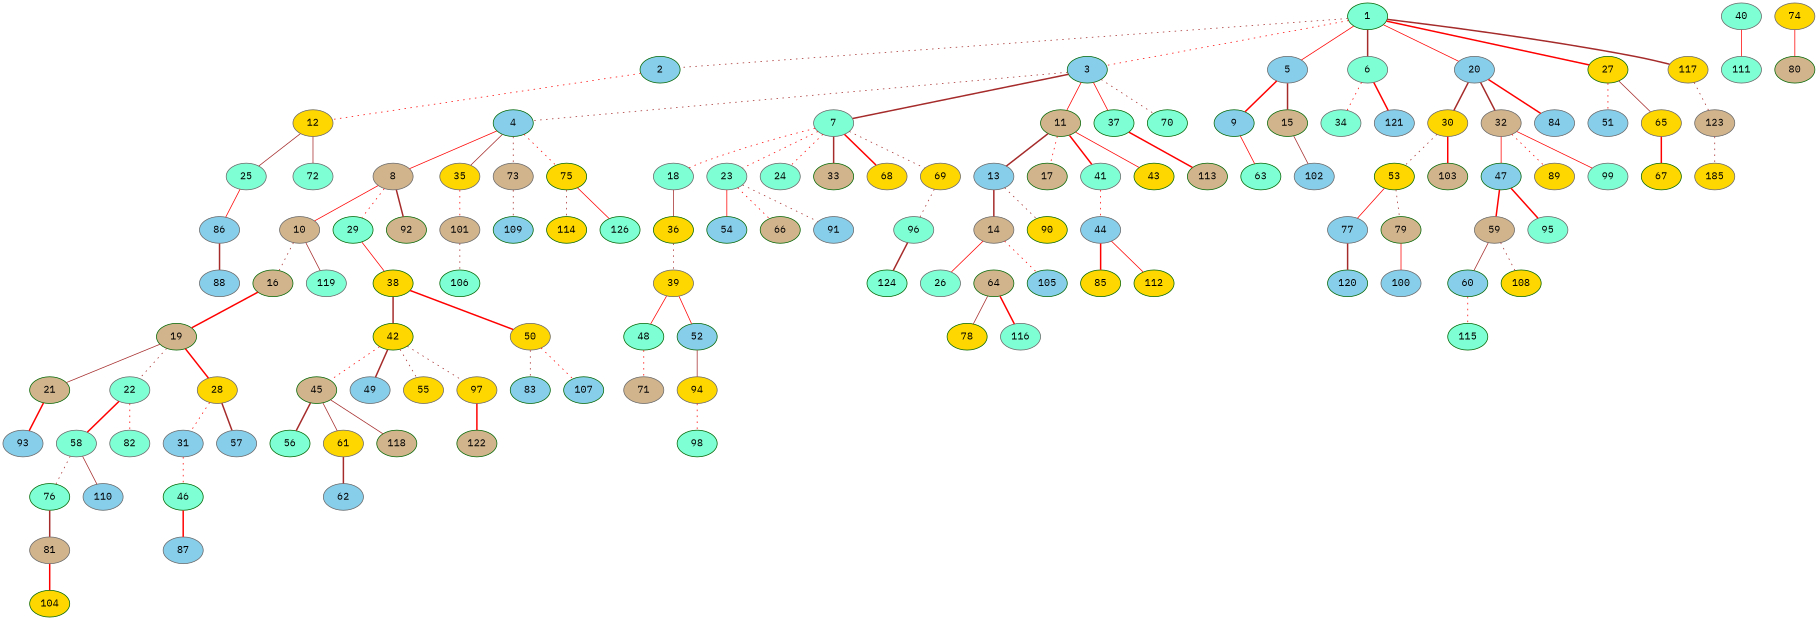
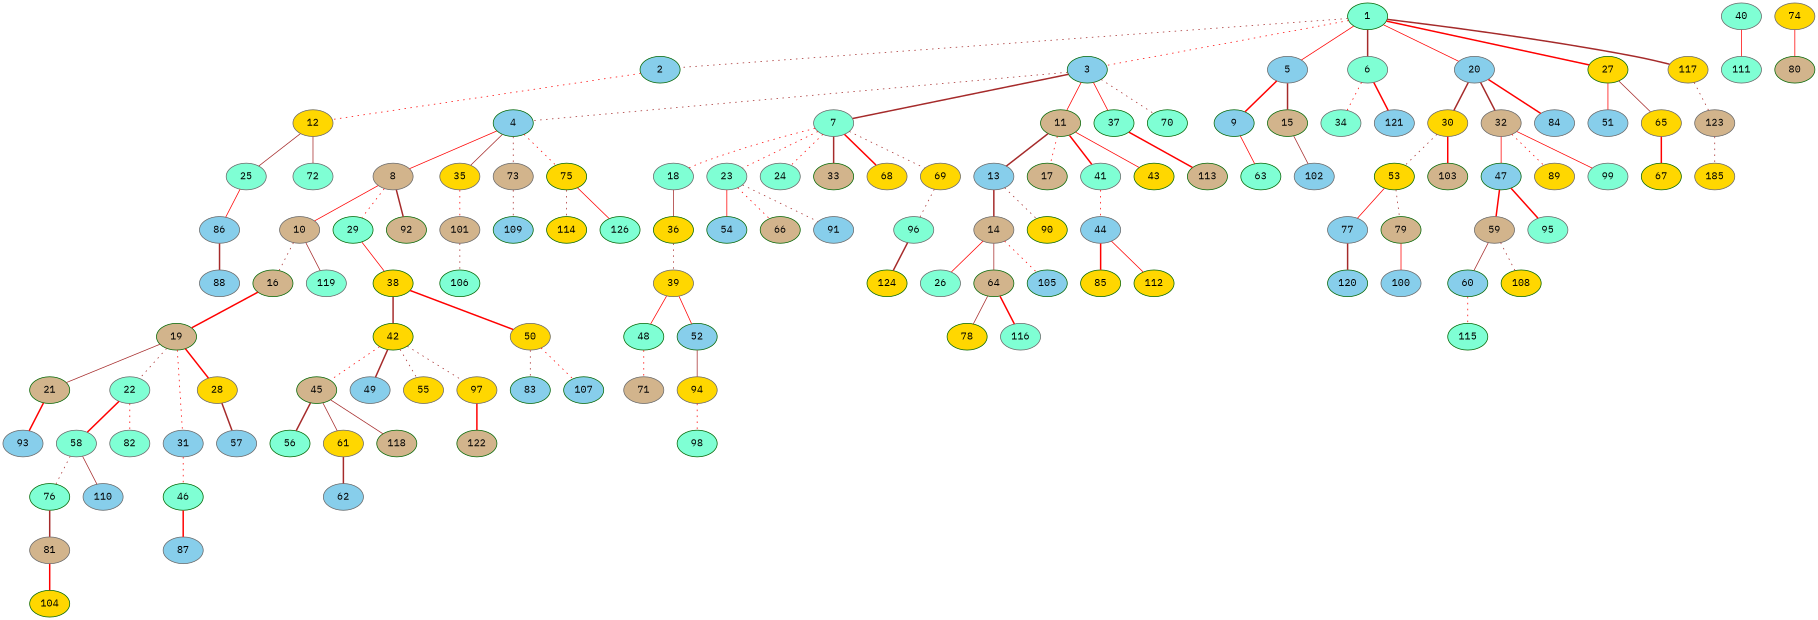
(1608, 96) -> (1608, 96)
none -> (994, 257)
(887, 283) -> (887, 283)
(200, 417) -> (180, 390)
